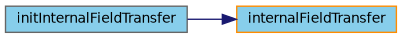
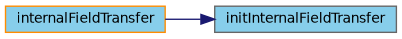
(205, 19) -> (183, 19)
